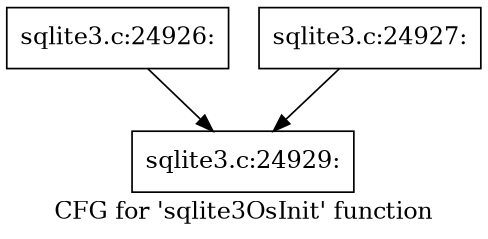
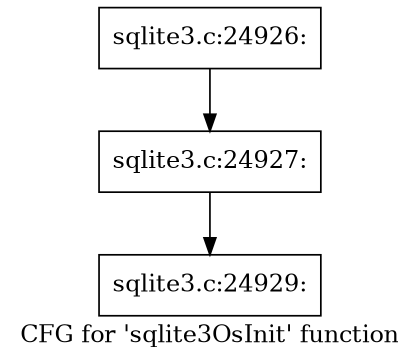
(174, 94) -> (210, 92)
